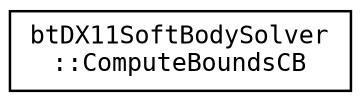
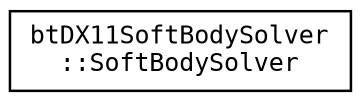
(180, 51) -> (180, 51)
